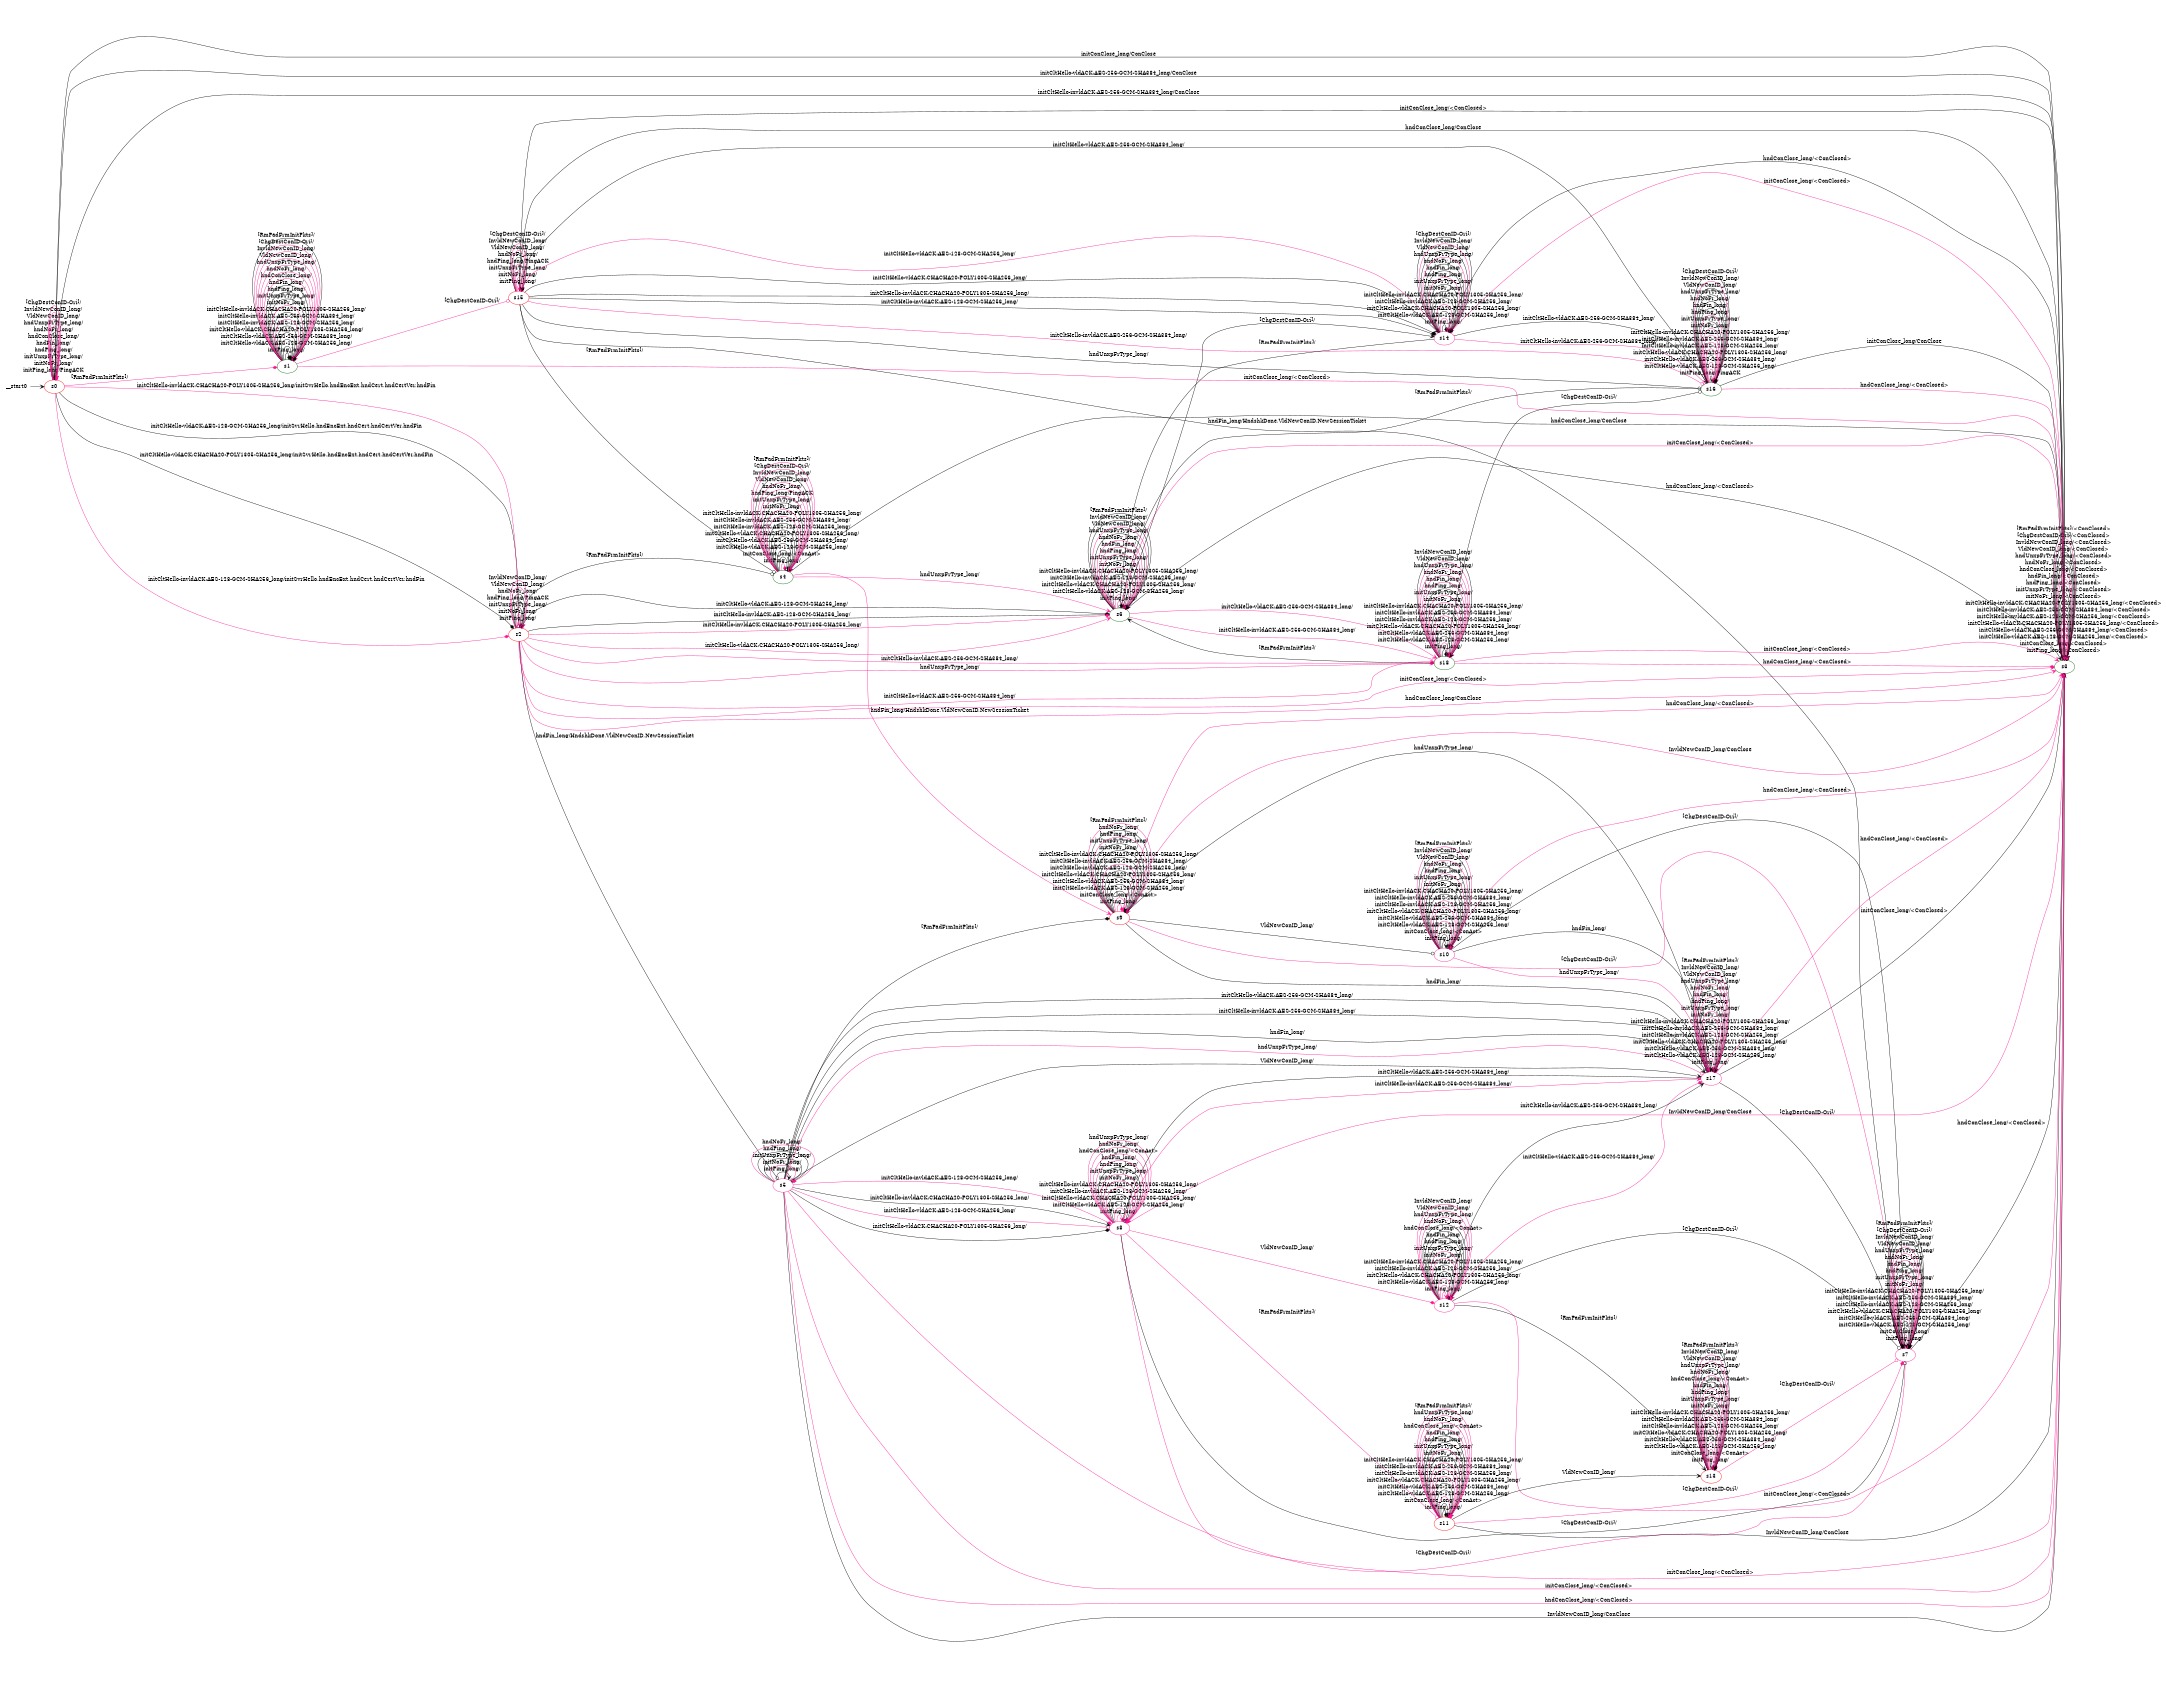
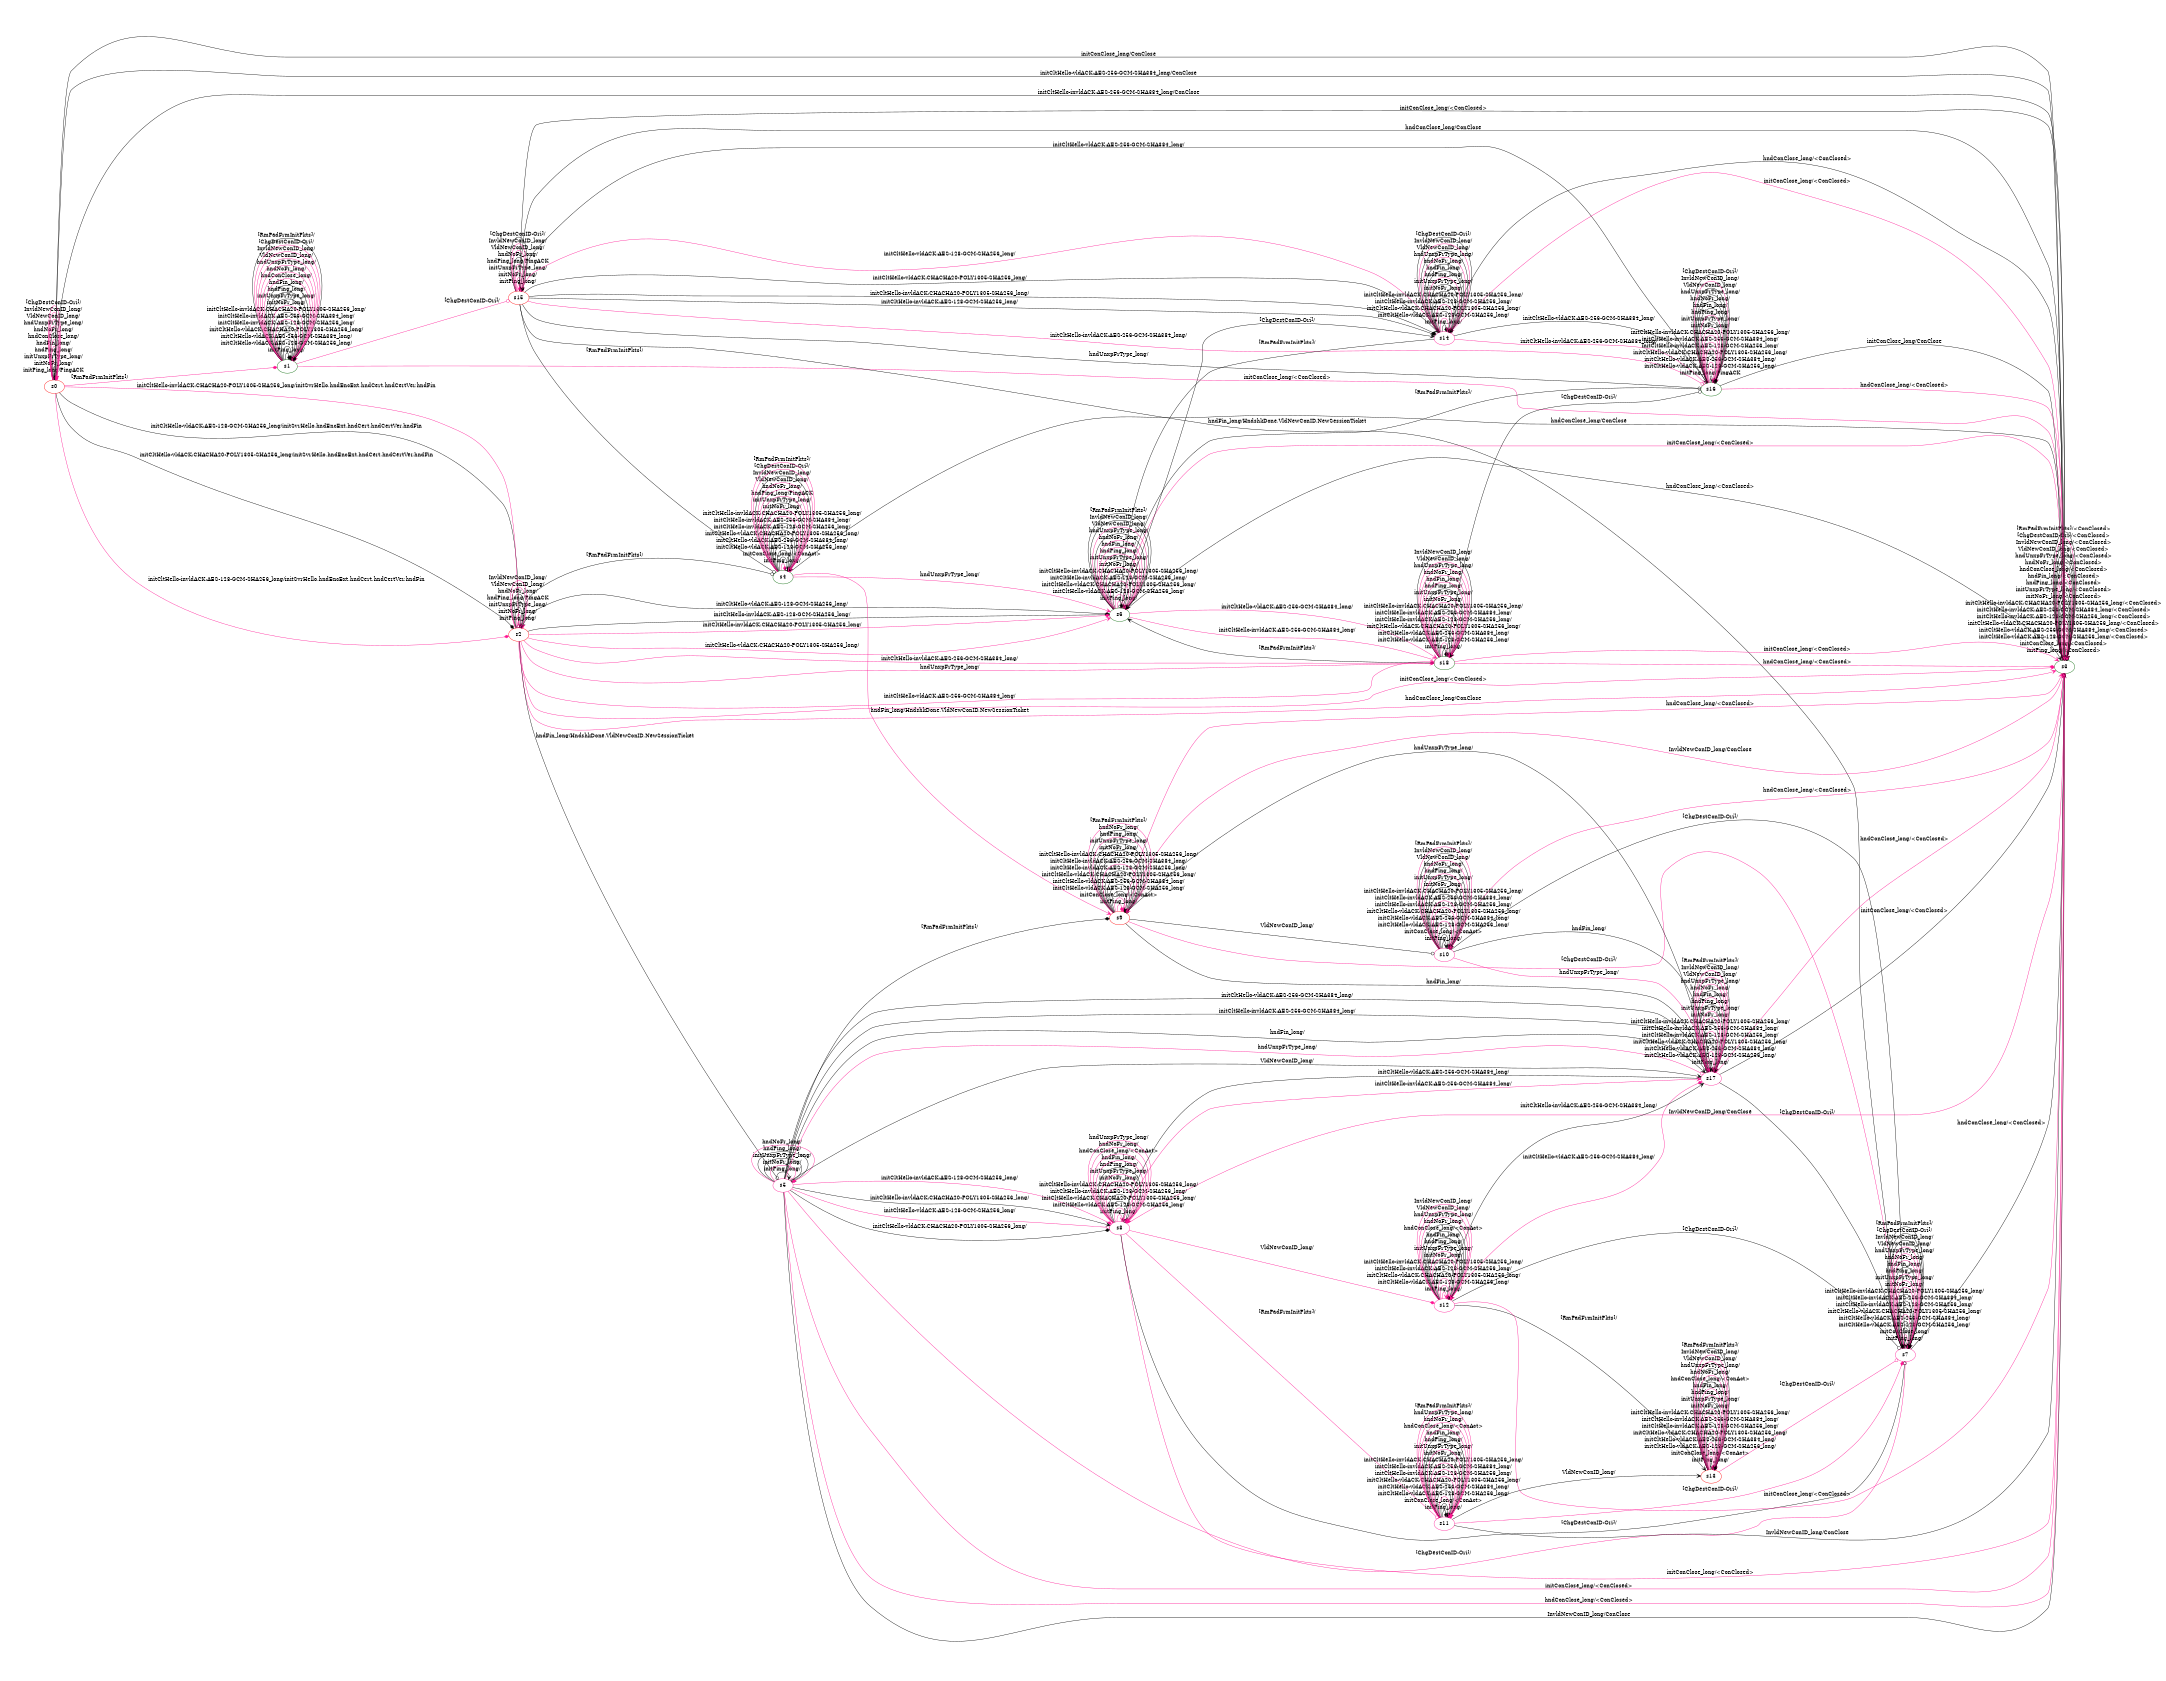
(16, 387) -> none
(1444, 1524) -> (1444, 1524)
